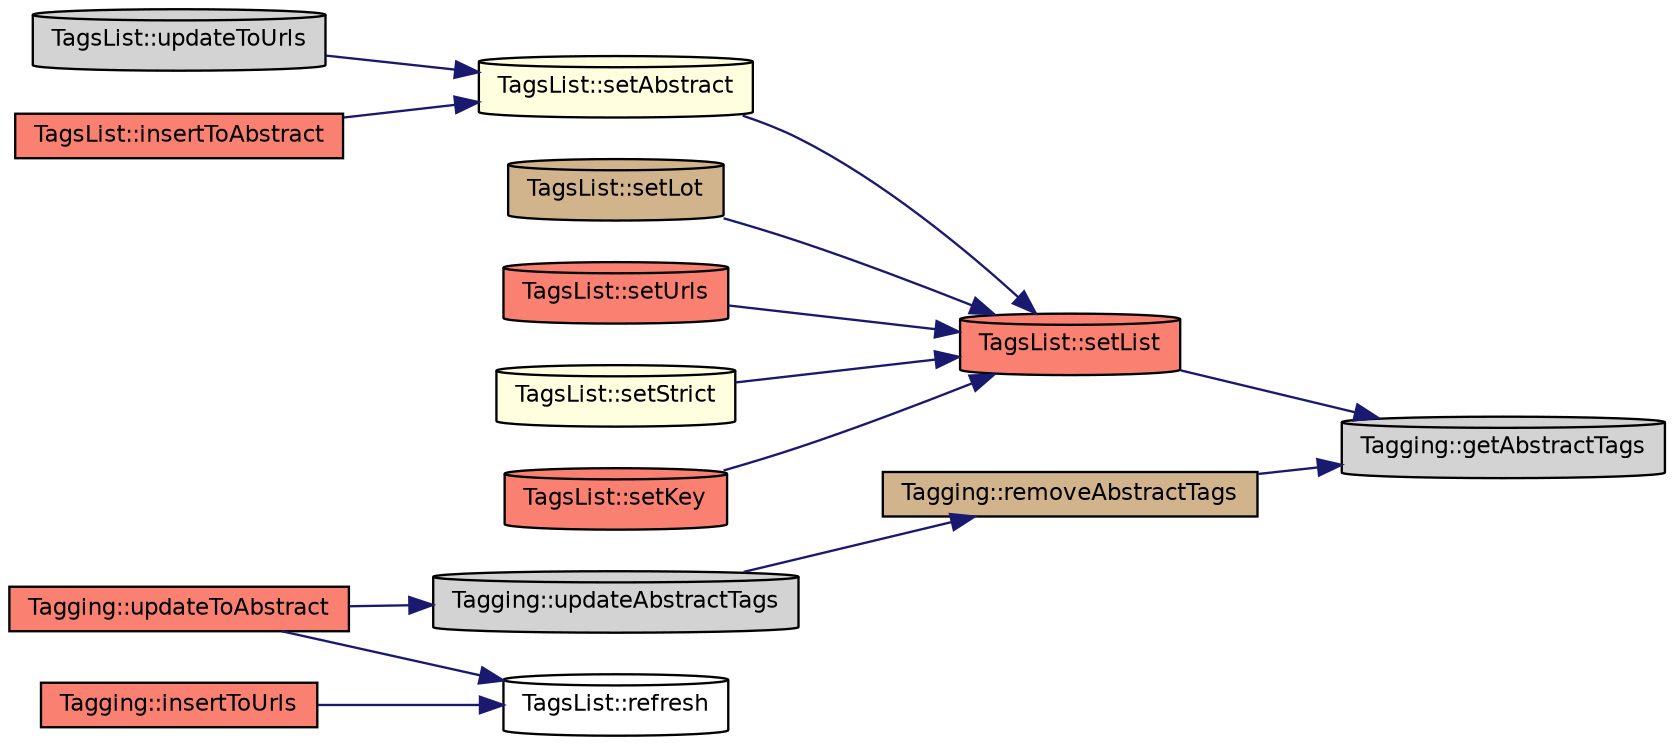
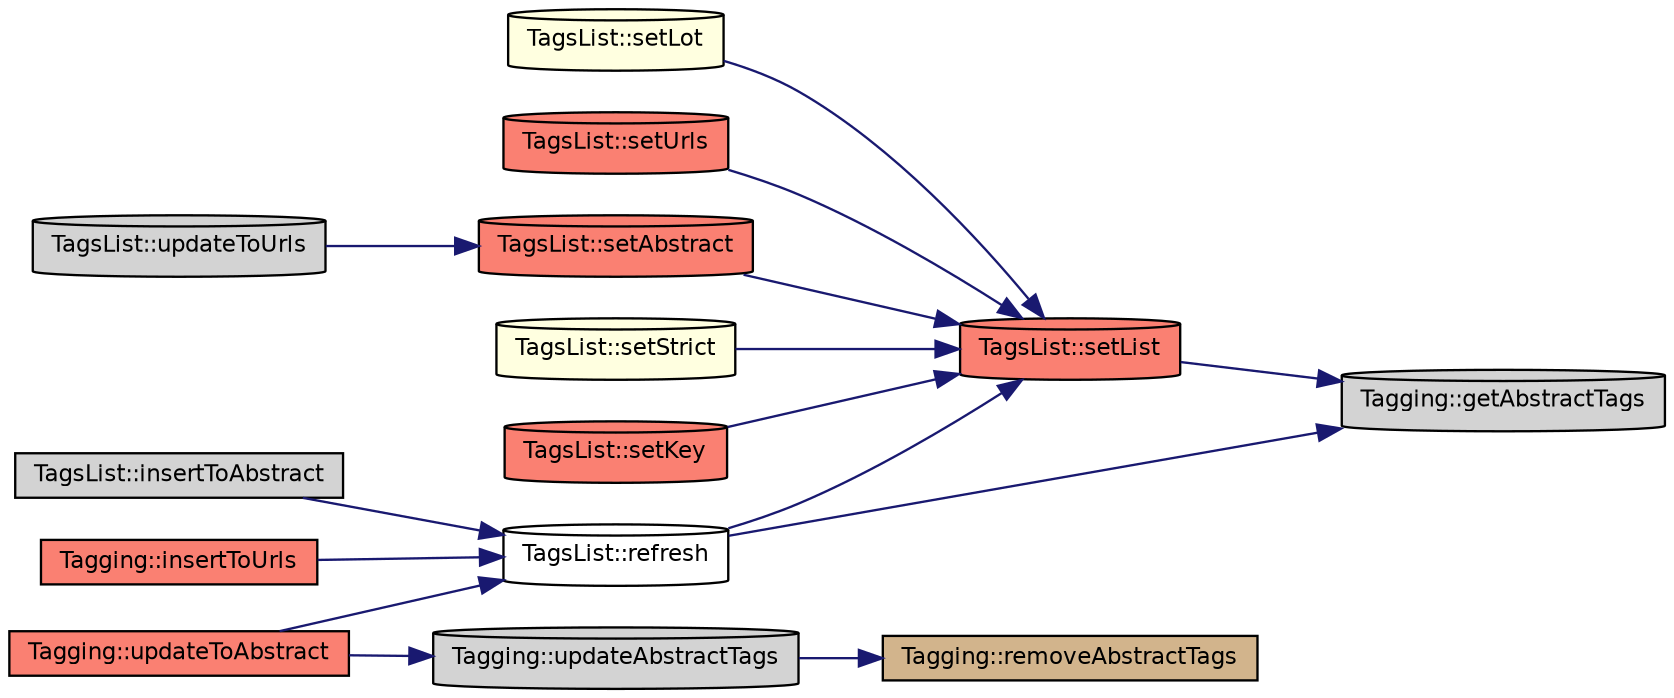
(616, 87) -> (616, 246)
(399, 111) -> (391, 514)
(179, 136) -> (179, 475)
(616, 190) -> (616, 40)
none -> (870, 470)
(1288, 471) -> (1023, 484)
